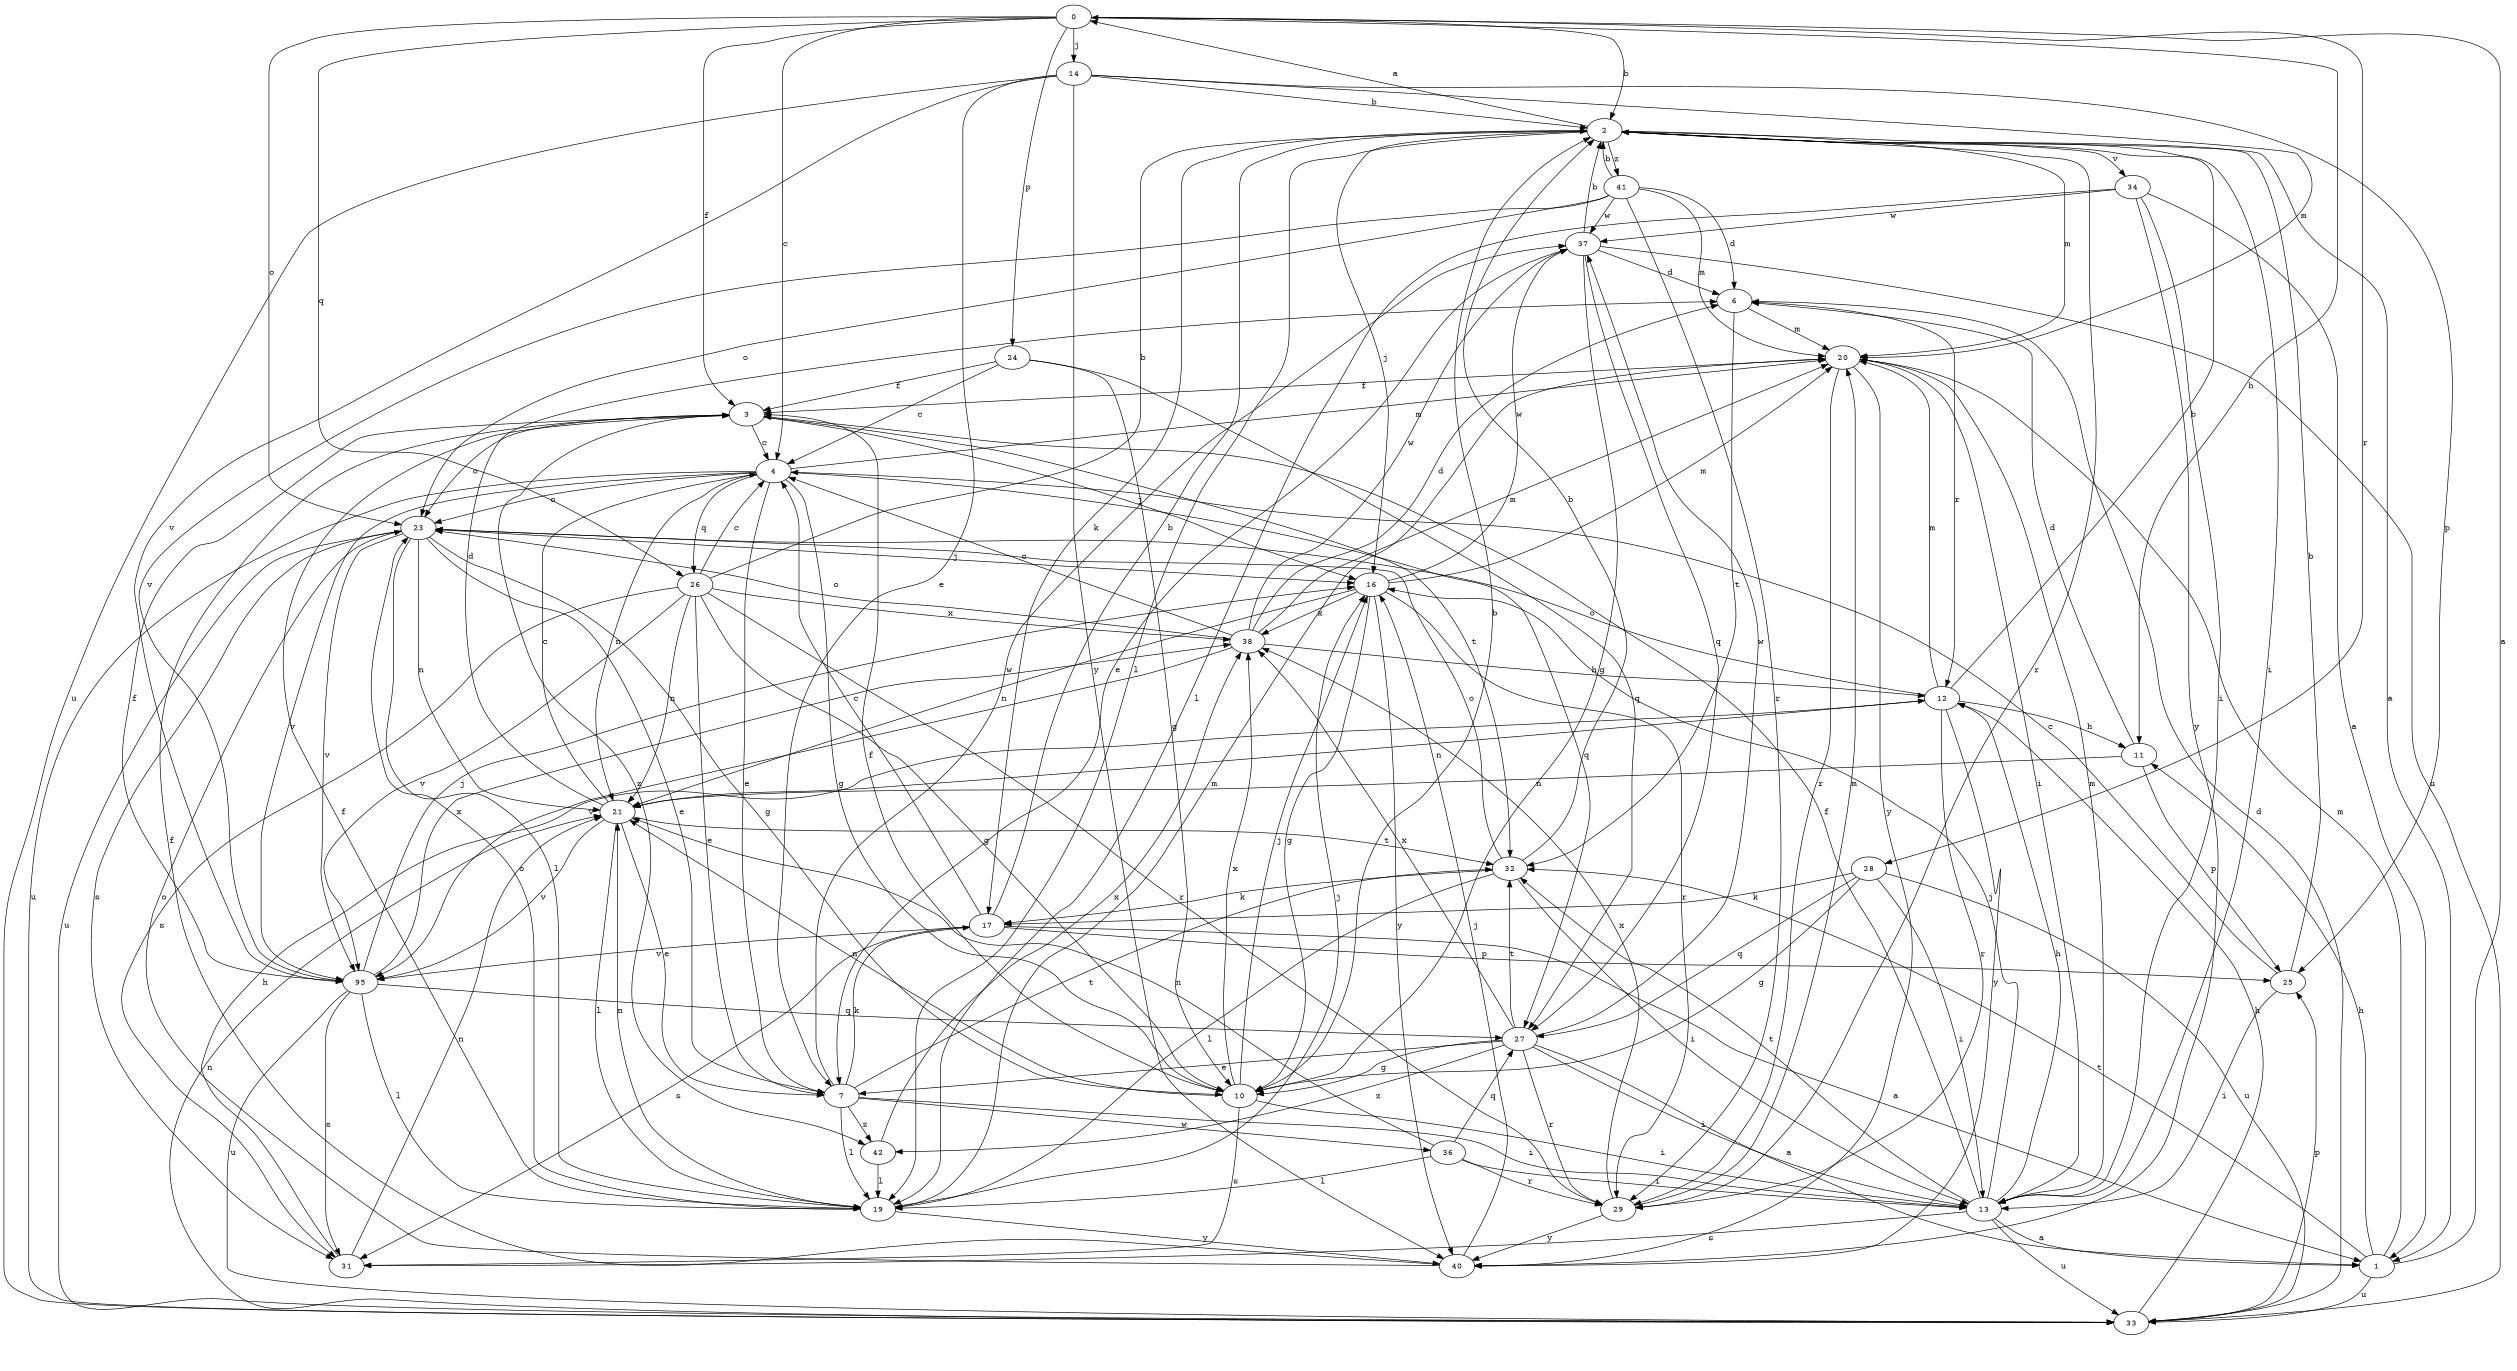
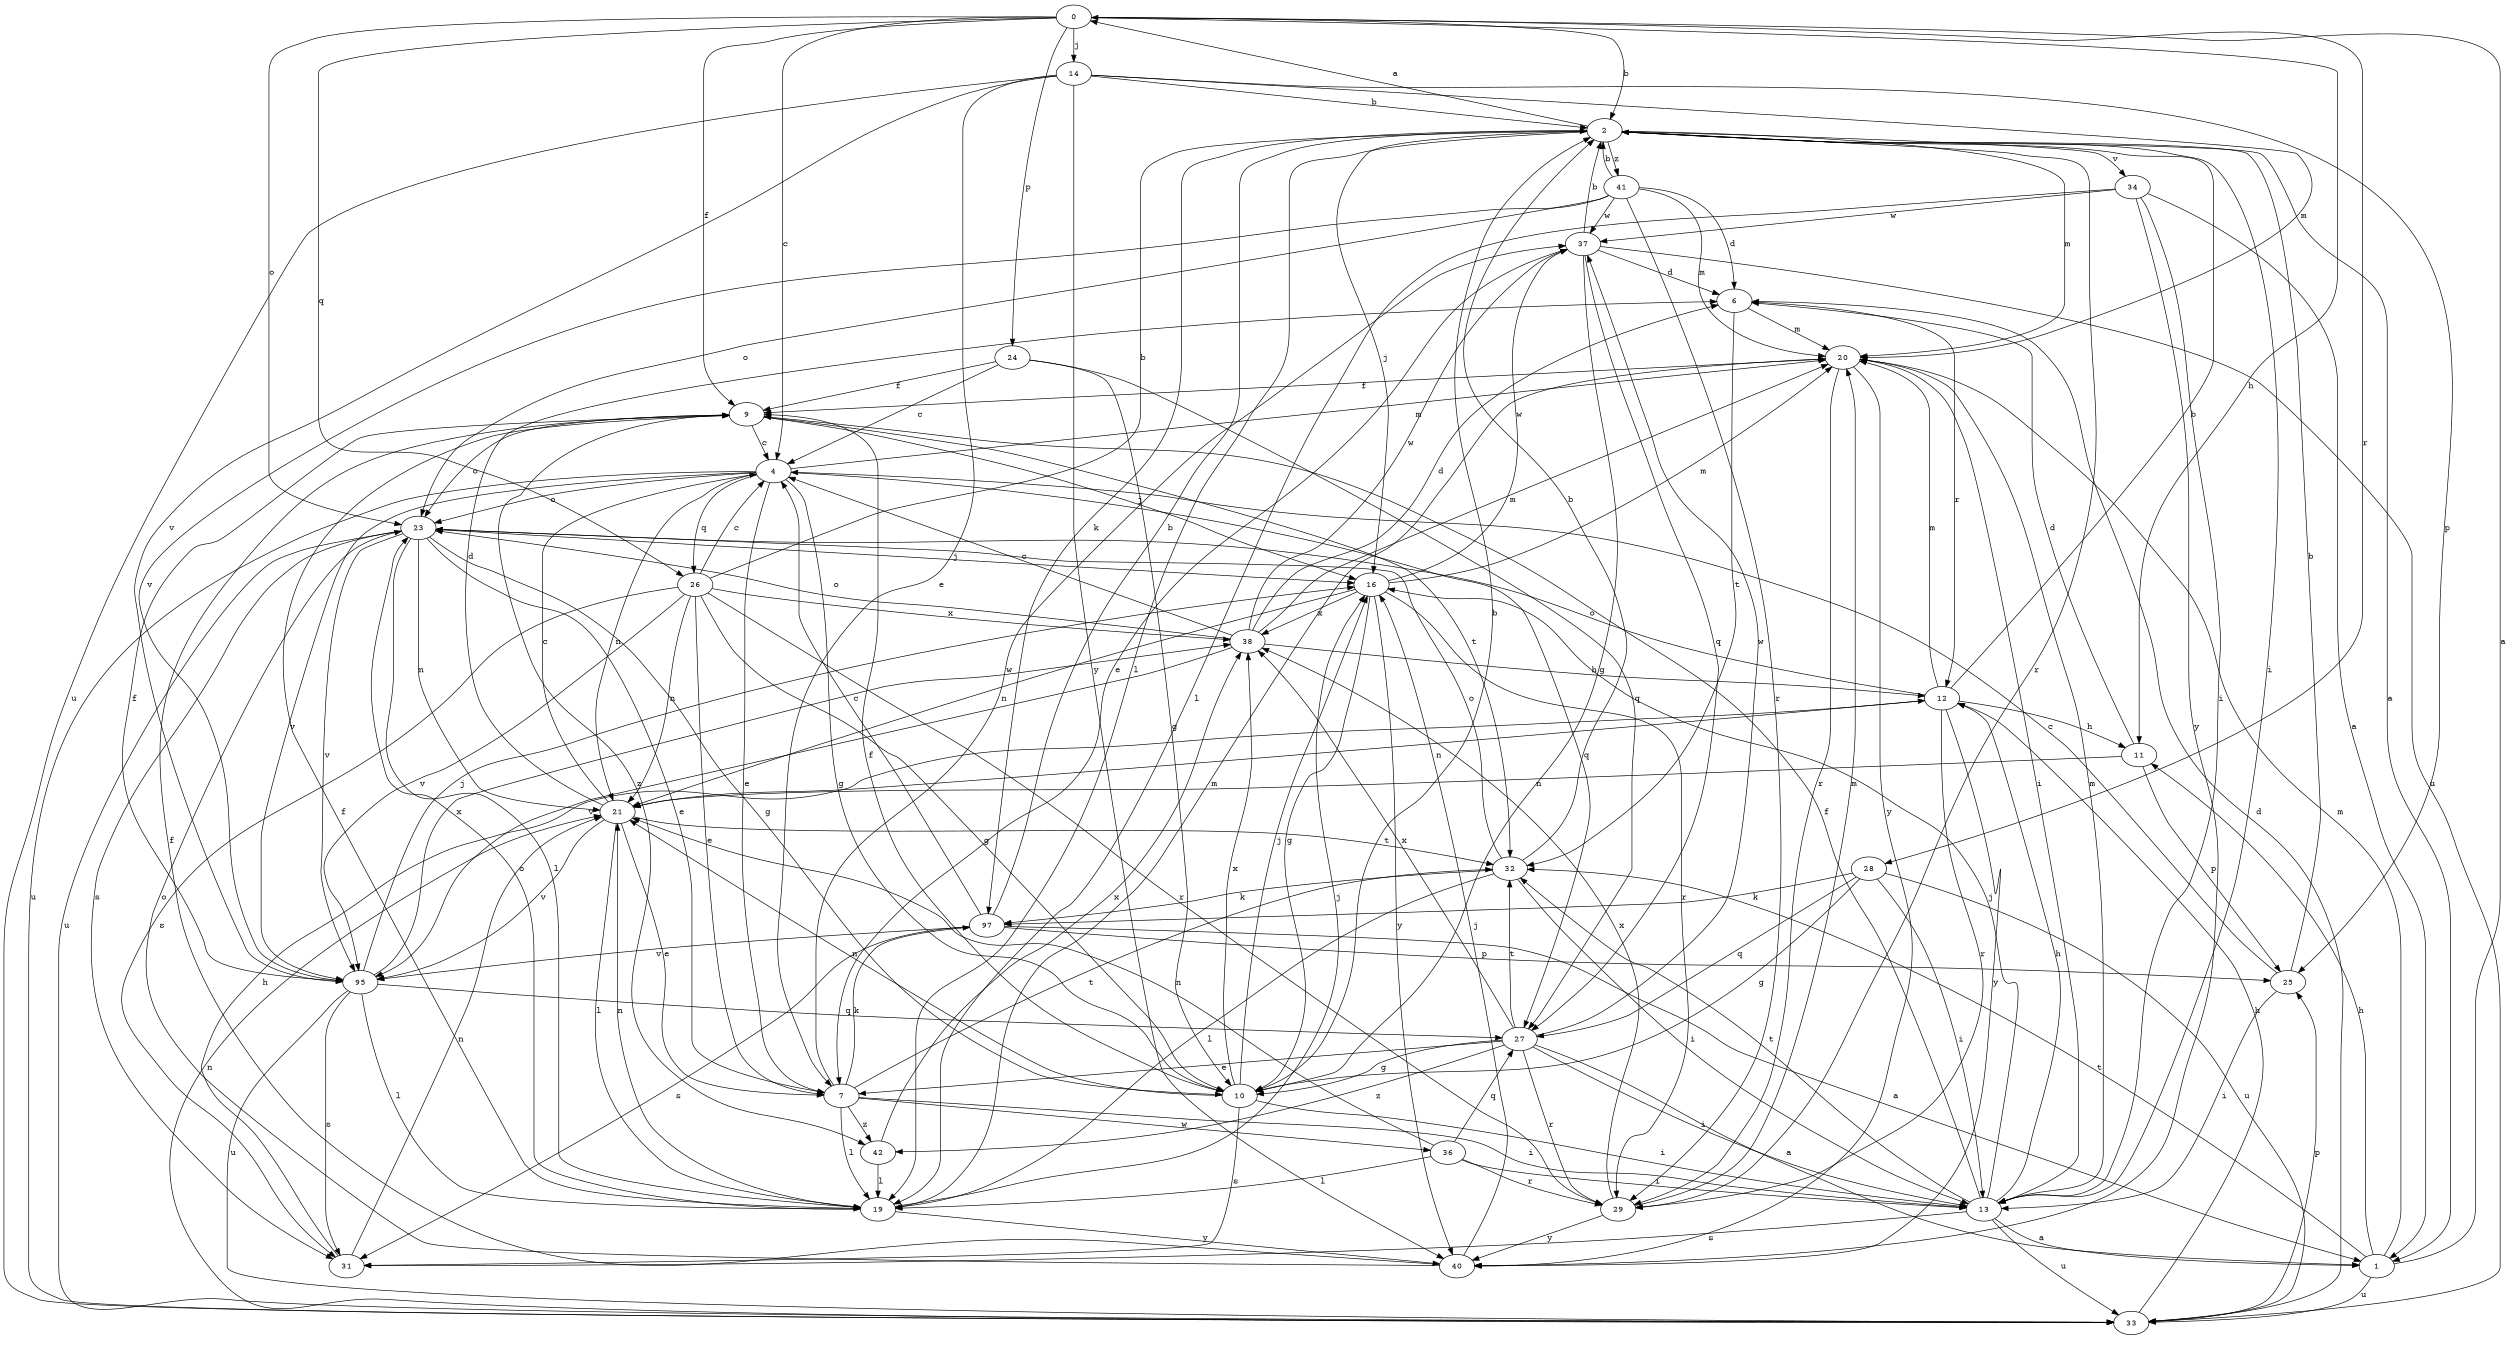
(747, 414) -> (747, 414)
(987, 925) -> (987, 925)
